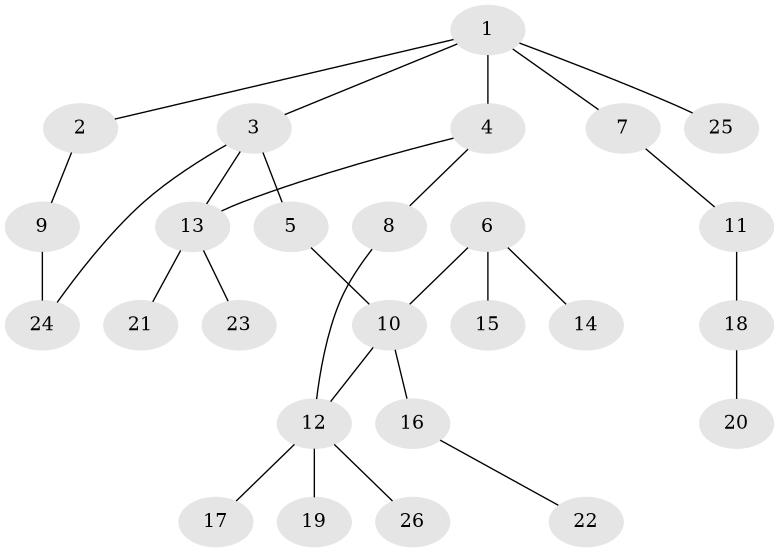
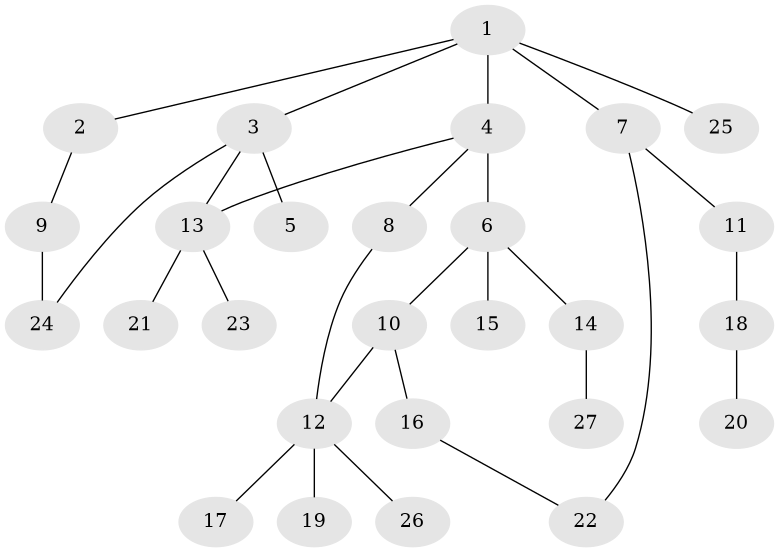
none -> (488, 178)
(340, 276) -> none
none -> (651, 331)
none -> (586, 424)
